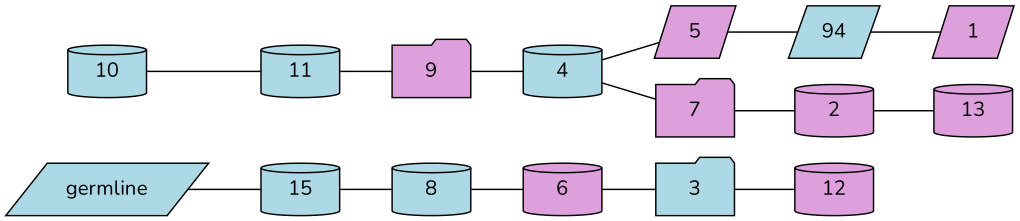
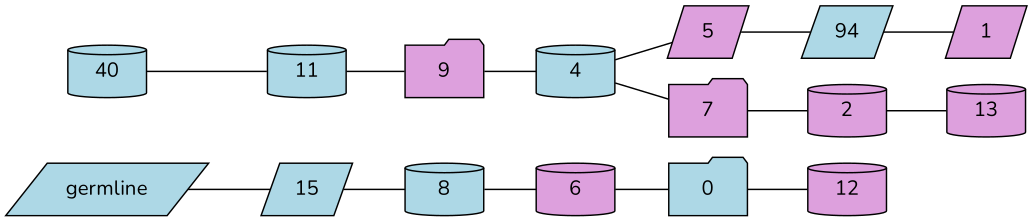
(107, 71) -> (107, 71)
(300, 189) -> (307, 189)
(695, 189) -> (708, 189)
